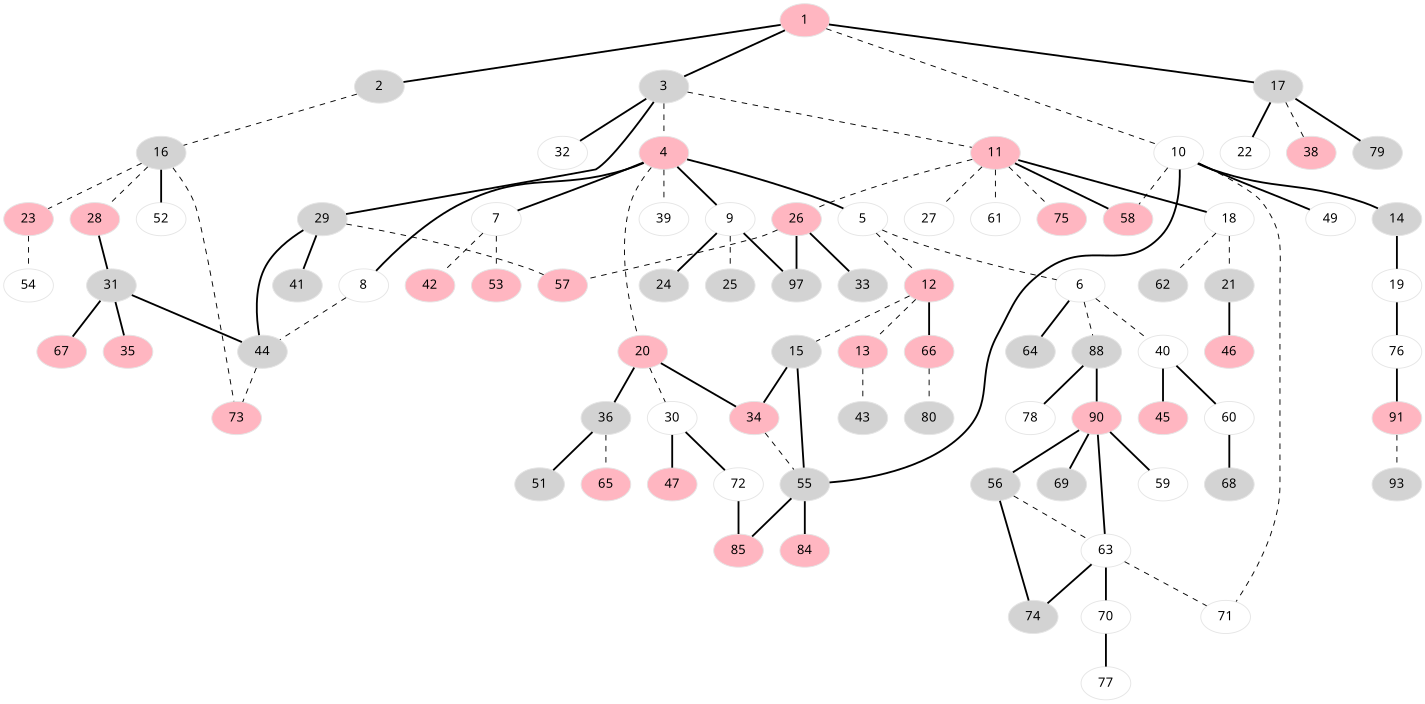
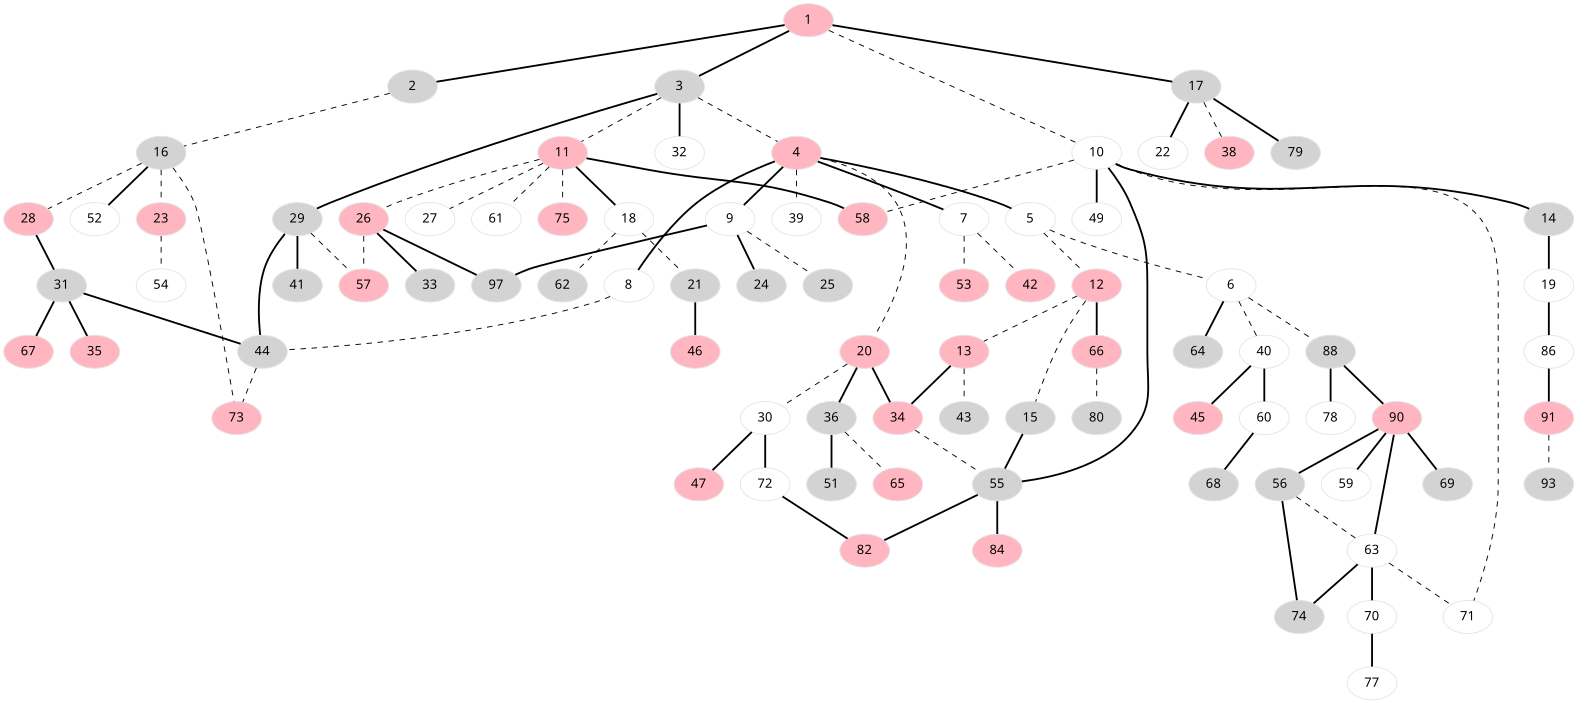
(1397, 352) -> (1549, 352)
(775, 385) -> (931, 385)
(739, 551) -> (865, 551)
